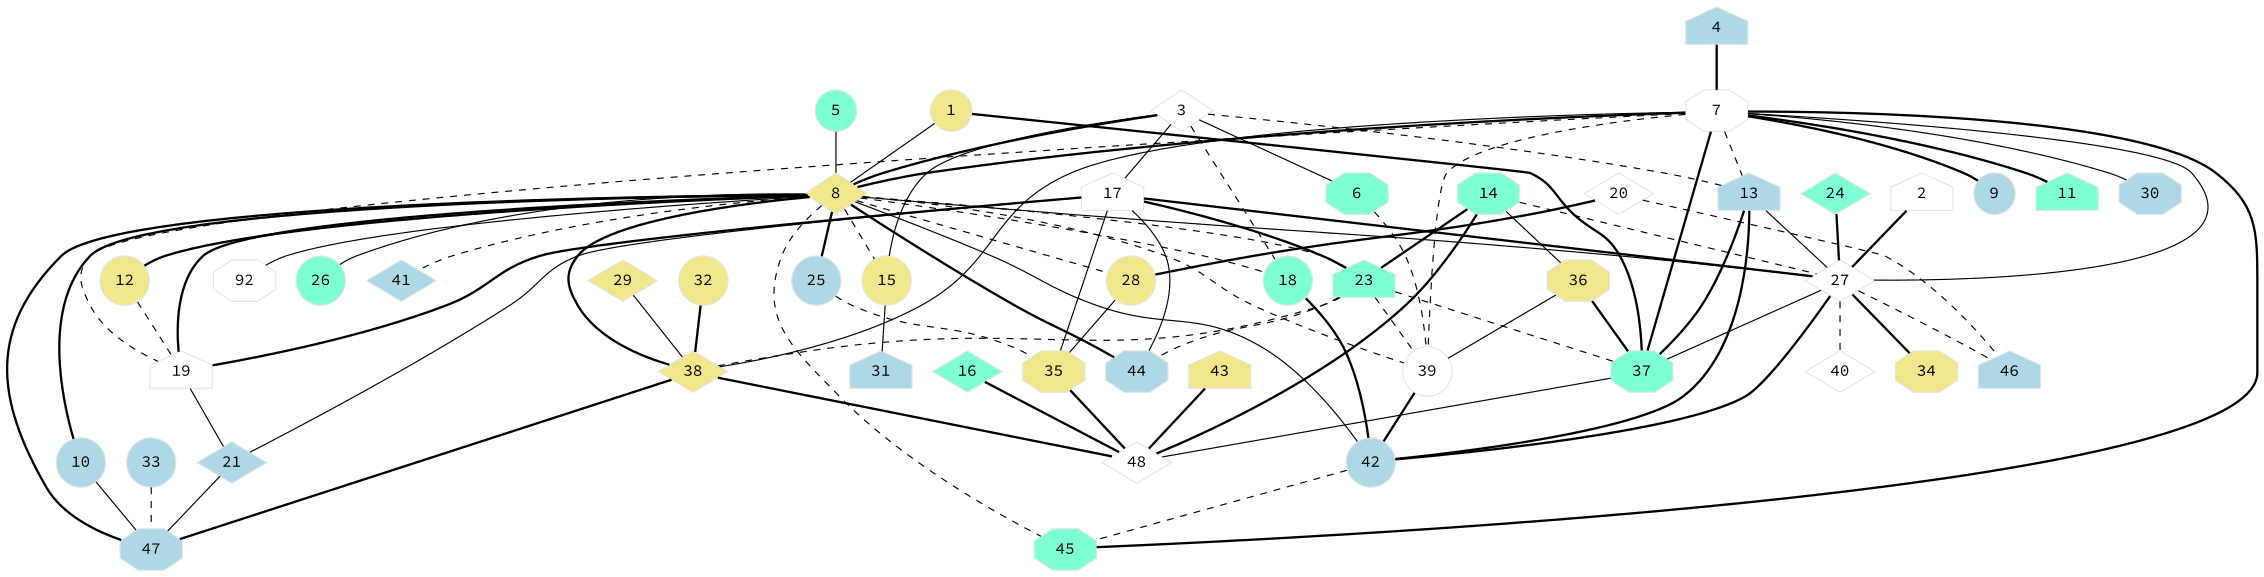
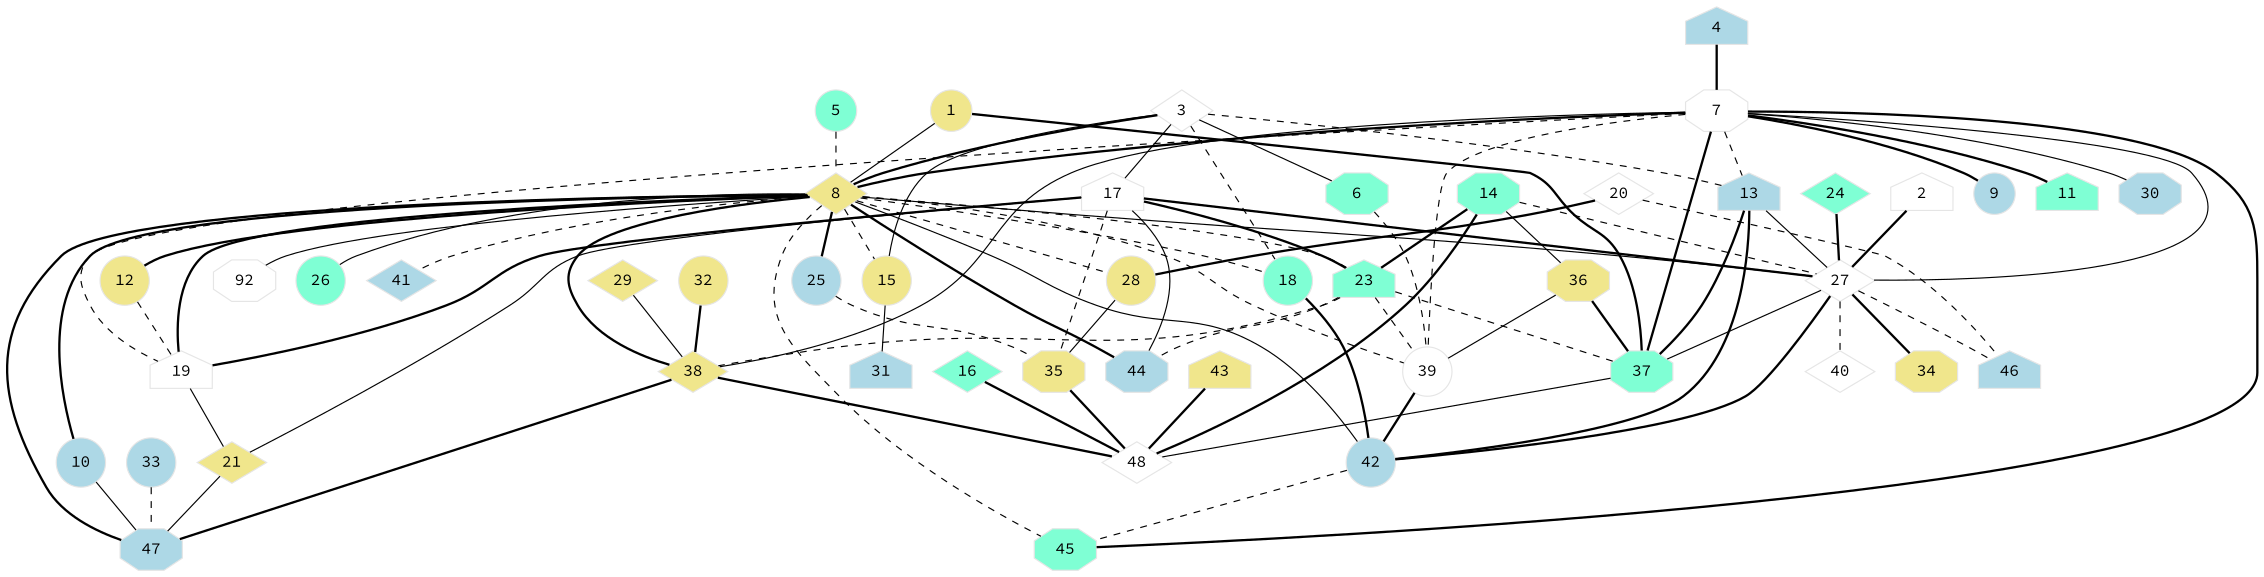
(836, 152) -> (836, 152)
(1084, 281) -> (1084, 281)
(232, 463) -> (232, 463)
